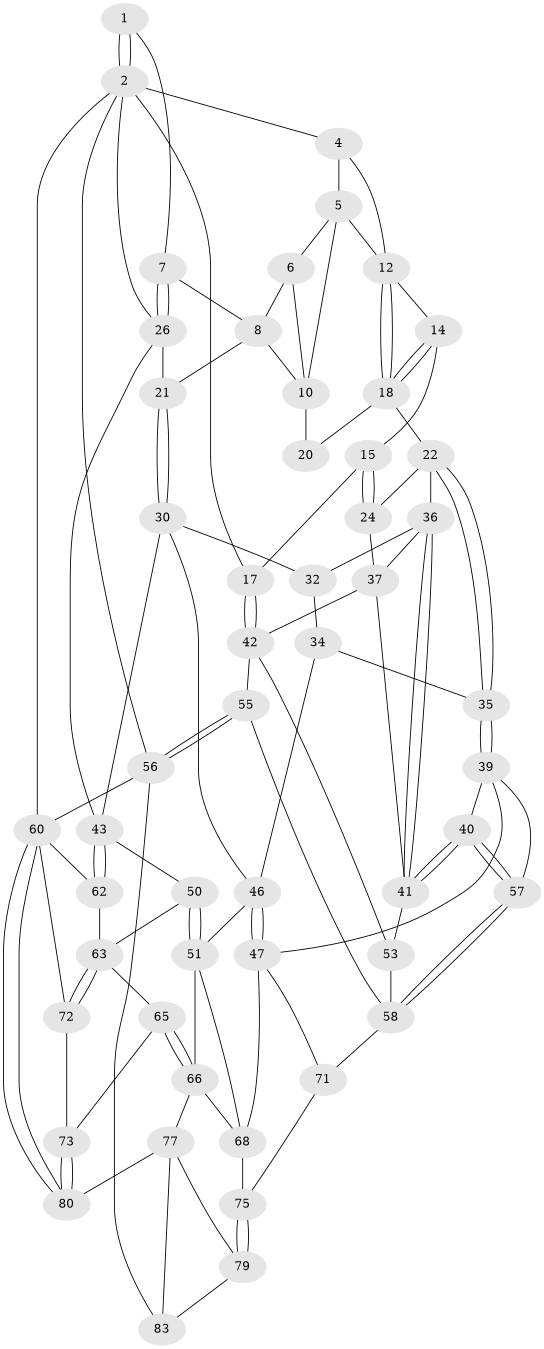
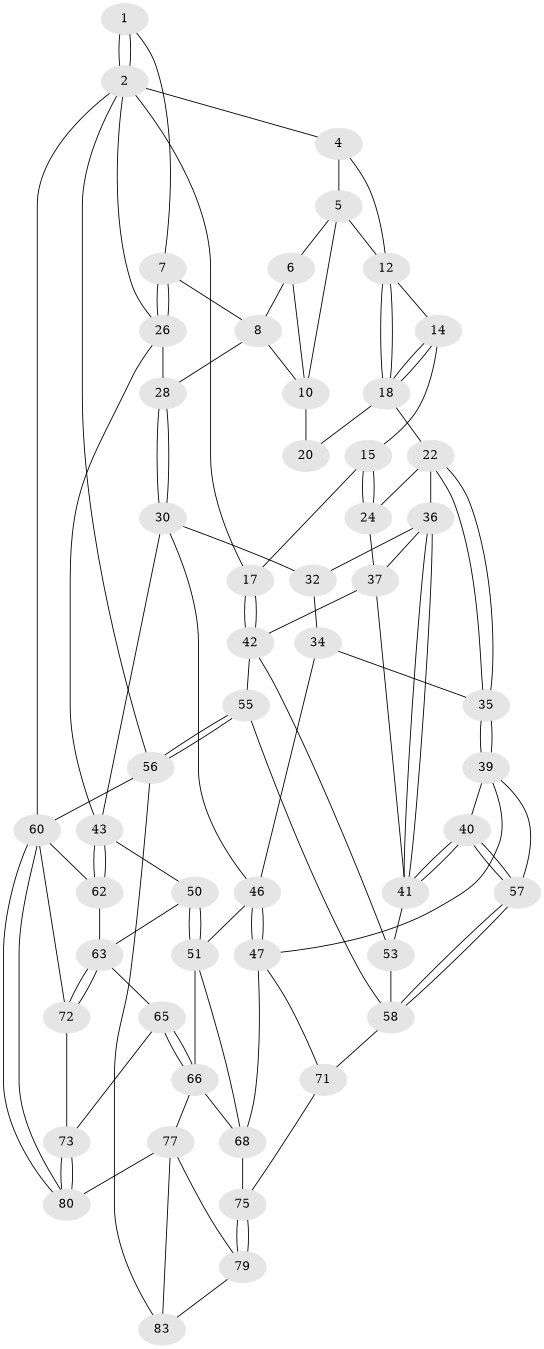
(163, 393) -> (163, 393)
